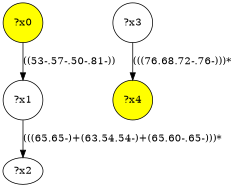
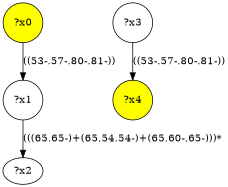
(69, 61) -> (69, 61)
(182, 61) -> (179, 61)
(122, 139) -> (122, 139)
